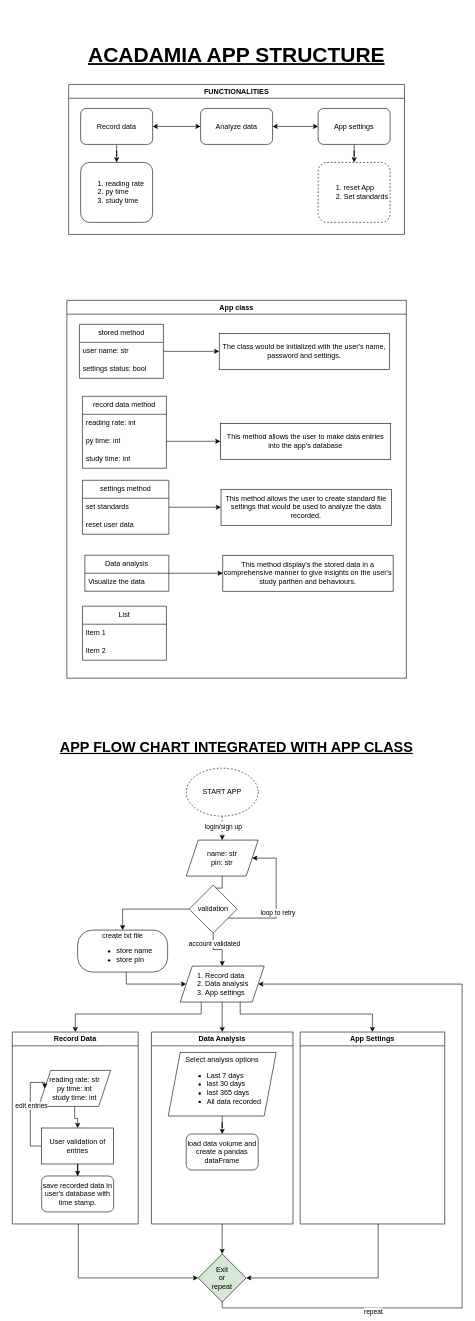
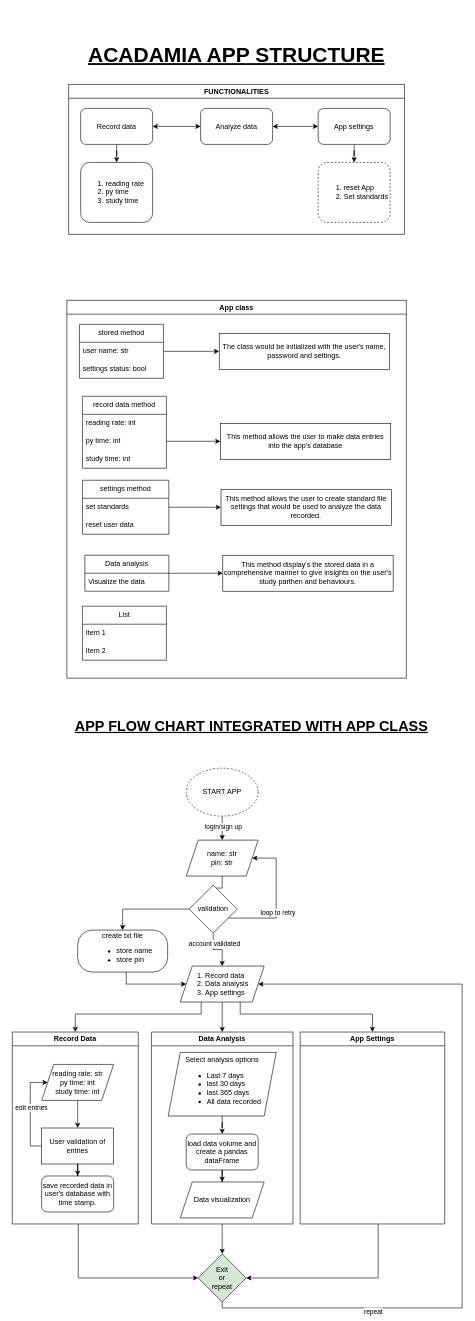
(237, 747) -> (252, 726)
(222, 824) -> (222, 824)
(75, 1089) -> (78, 1083)
none -> (222, 1178)
none -> (222, 1200)
